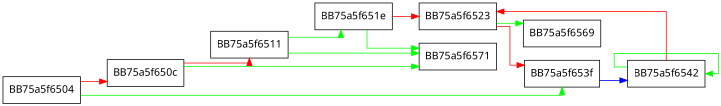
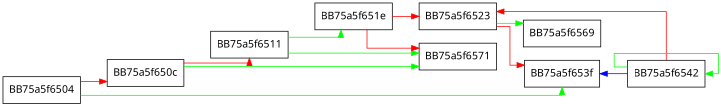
(380, 48) -> (380, 48)
(610, 80) -> (617, 74)
